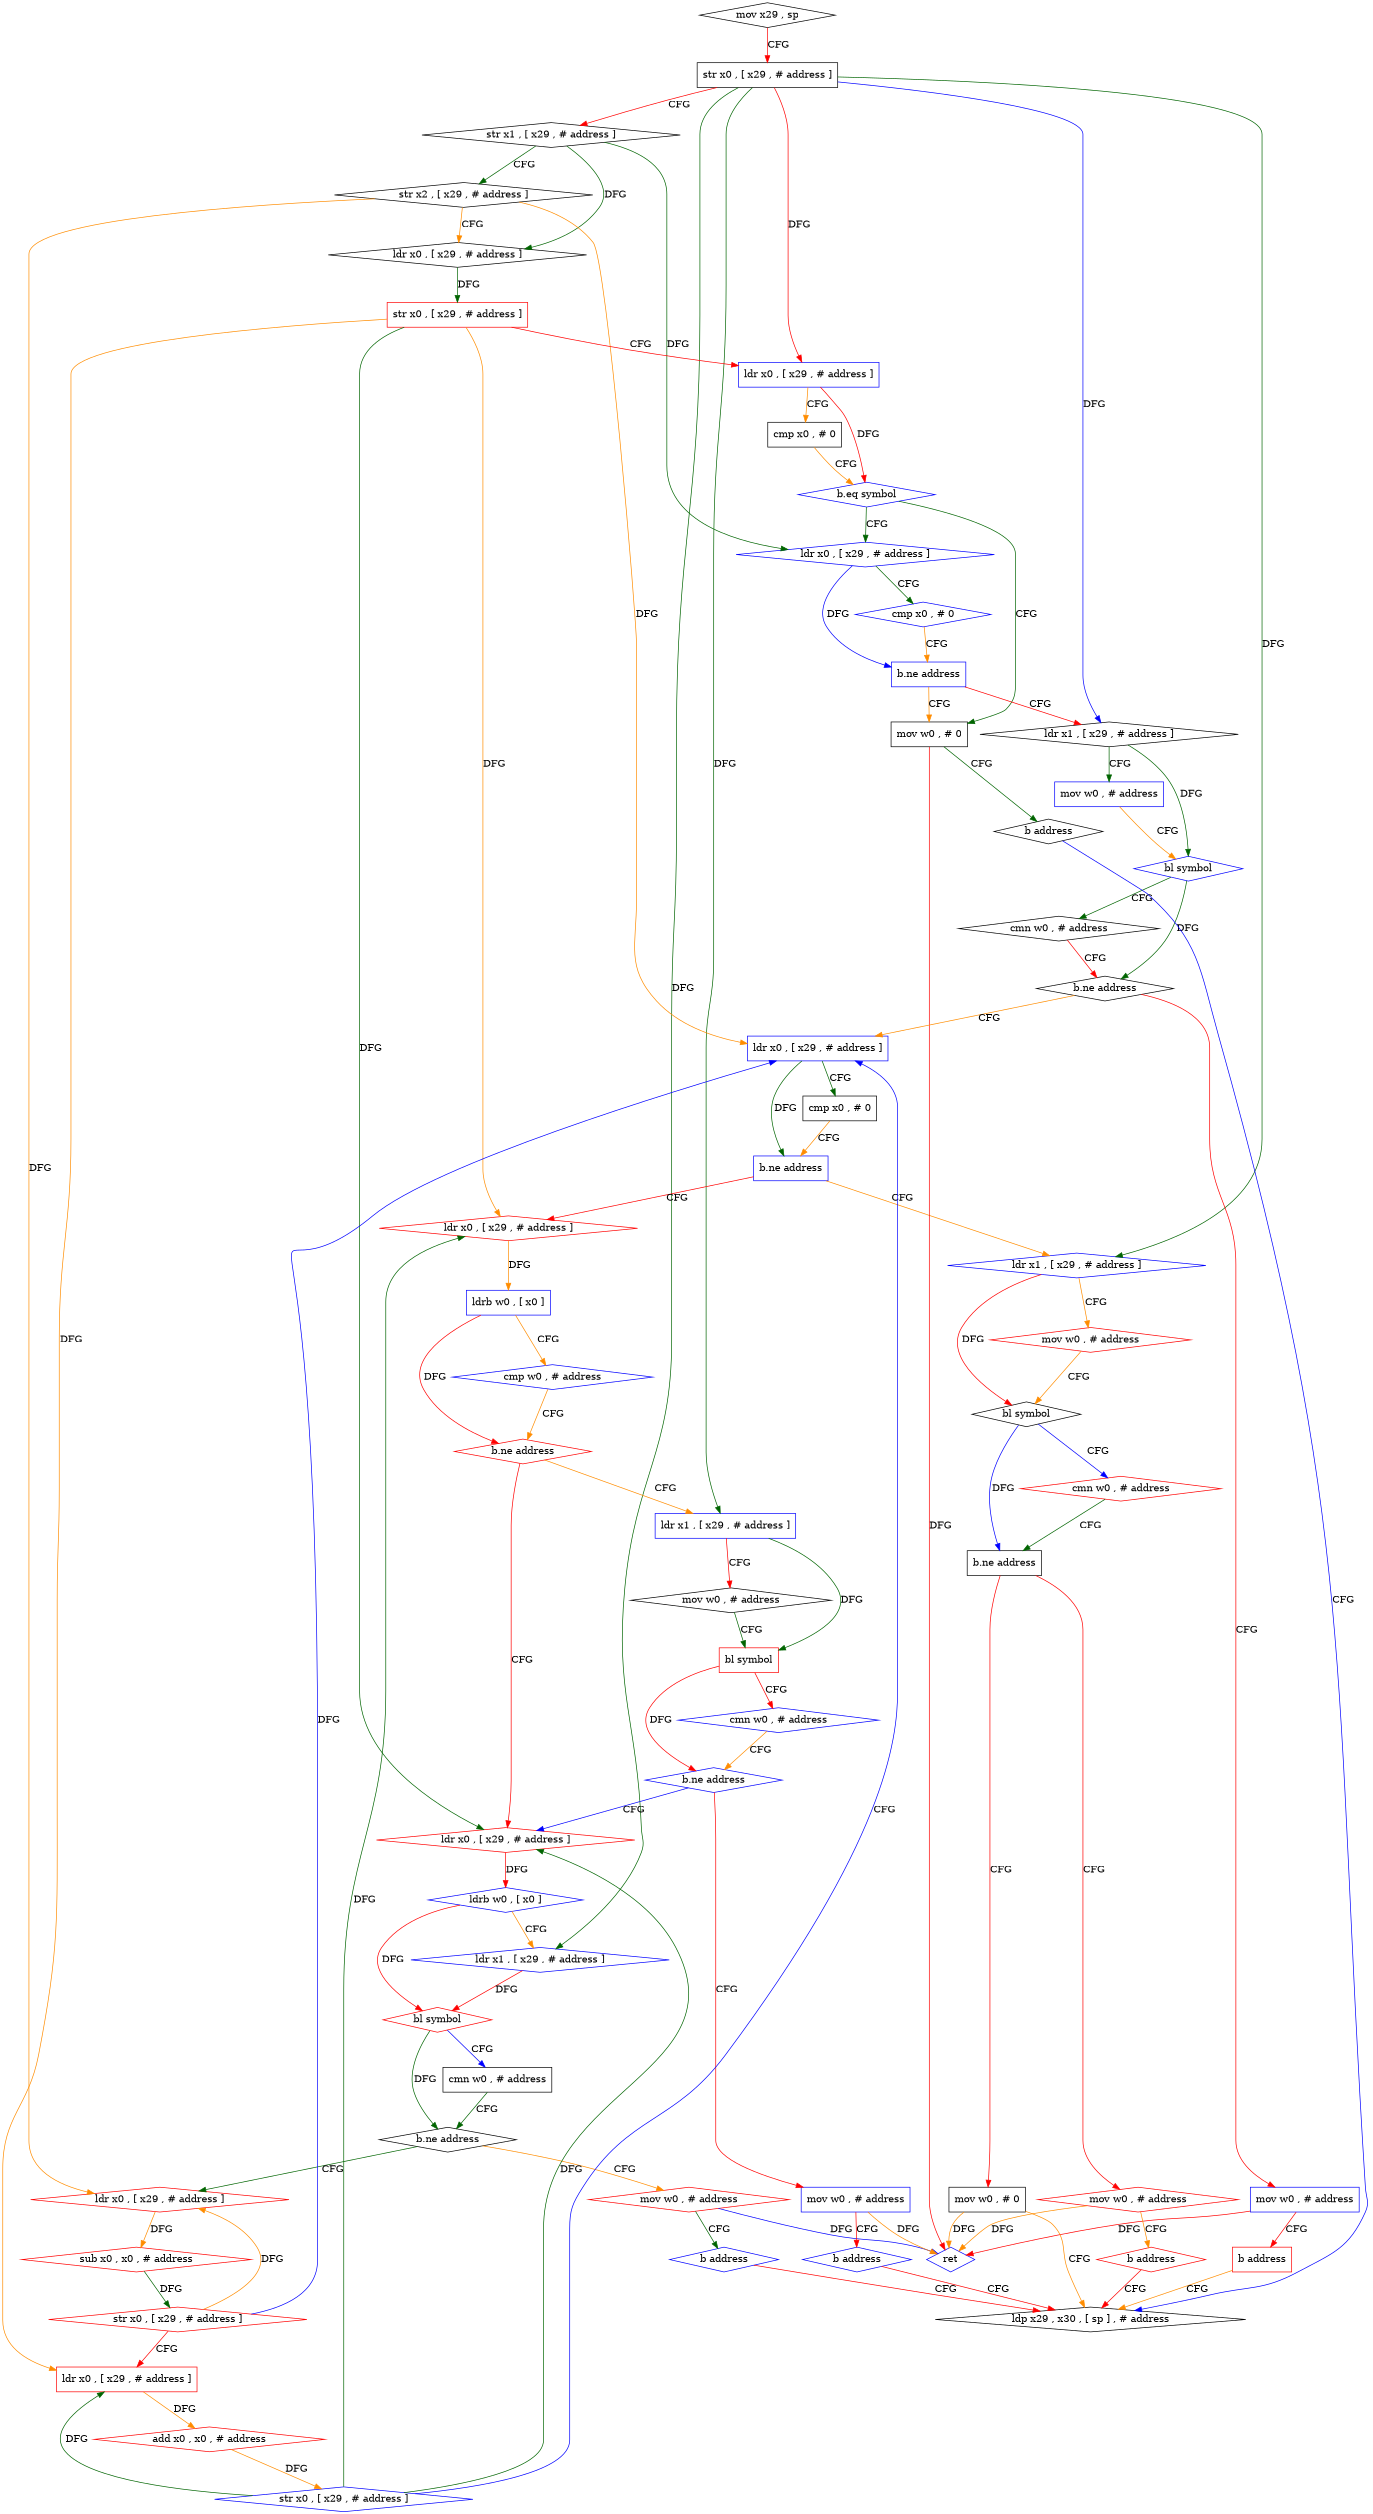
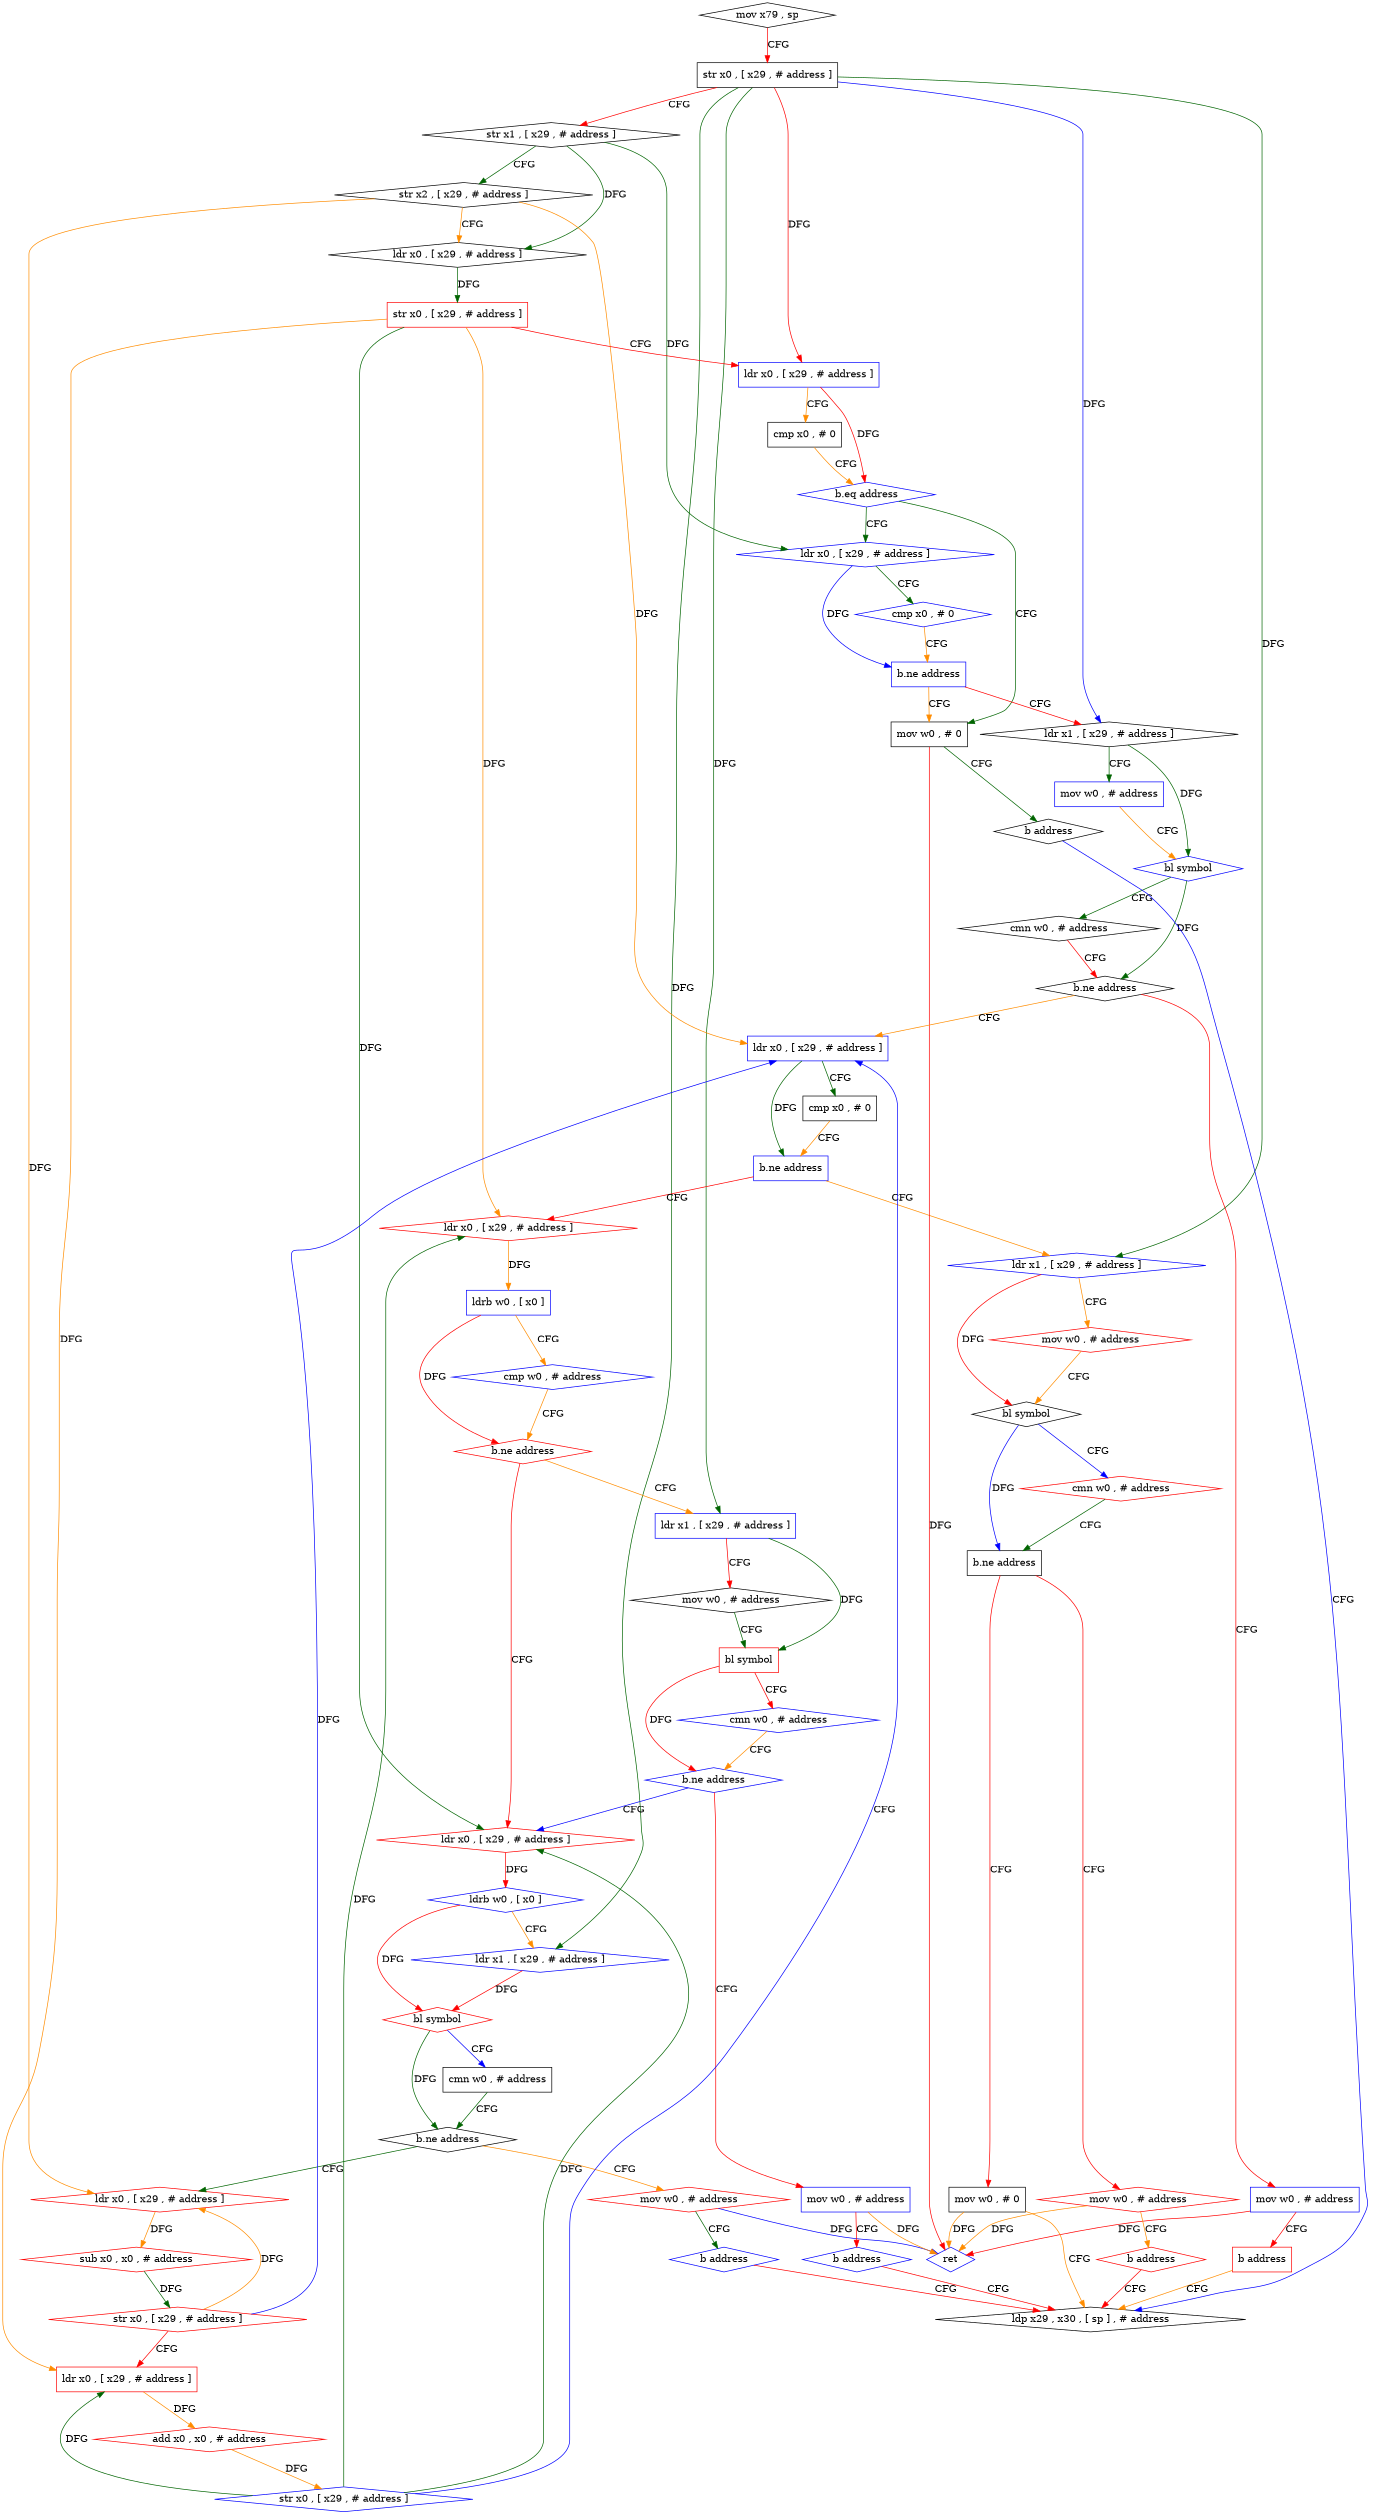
(767, 15) -> (767, 15)
(867, 495) -> (867, 495)
